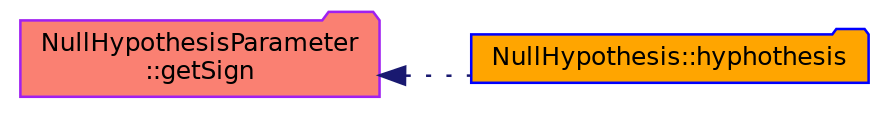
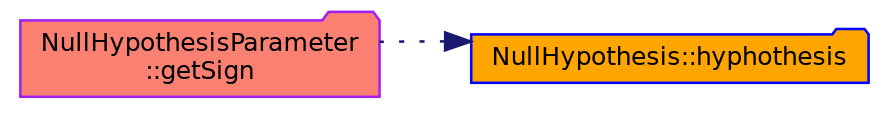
(438, 76) -> (412, 41)
